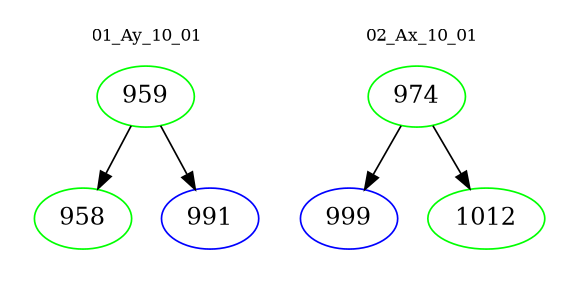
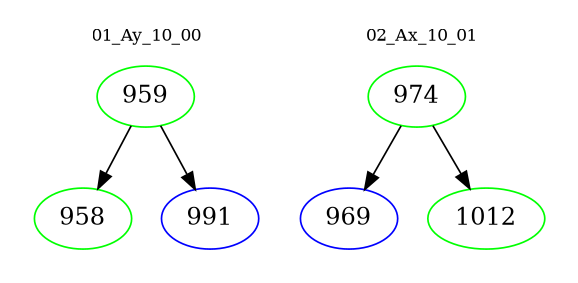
(147, 36) -> (147, 36)
(349, 219) -> (349, 219)
